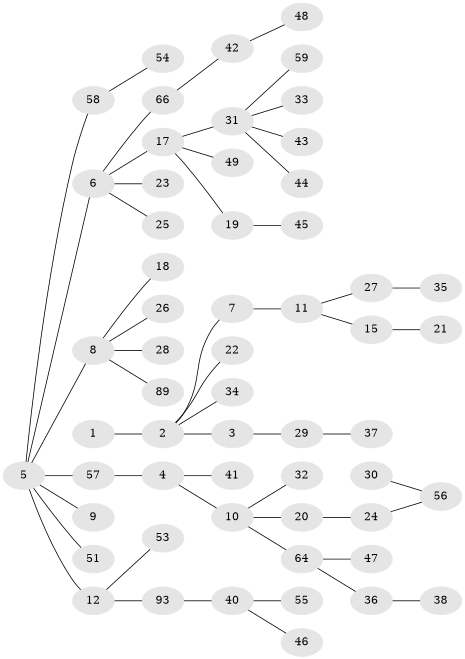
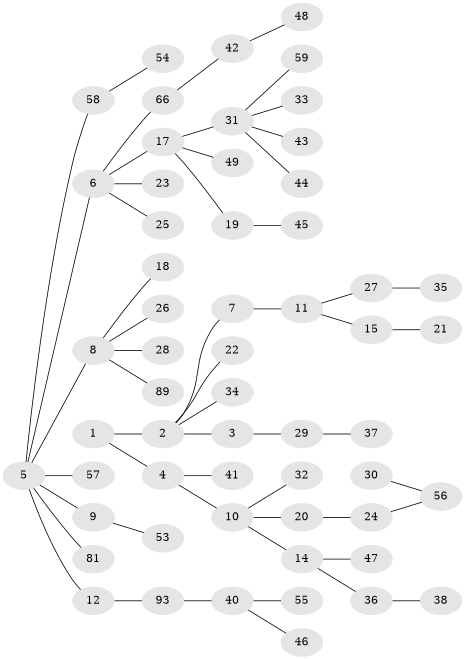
(128, 476) -> (128, 455)
(93, 559) -> (93, 559)
(302, 559) -> (302, 559)
(128, 569) -> (128, 528)
